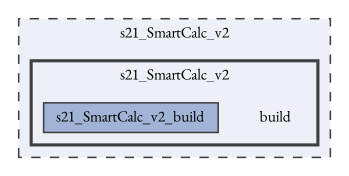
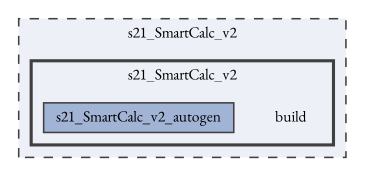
(131, 118) -> (139, 118)
